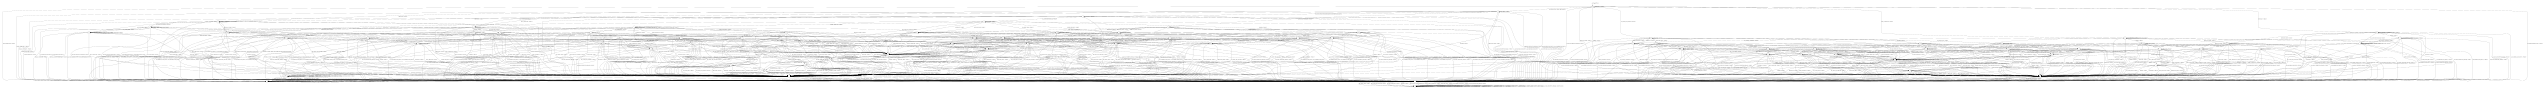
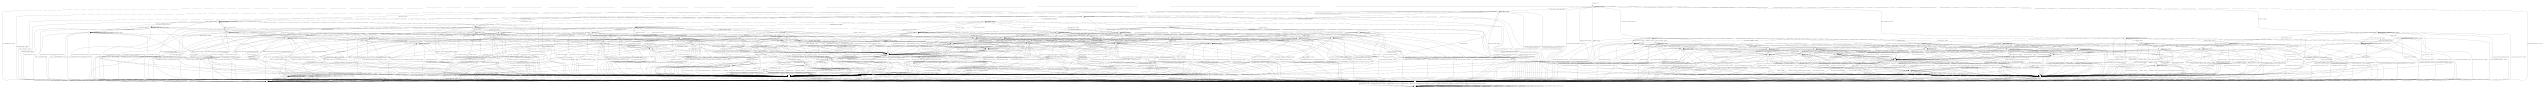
(2026, 64) -> (2019, 63)
